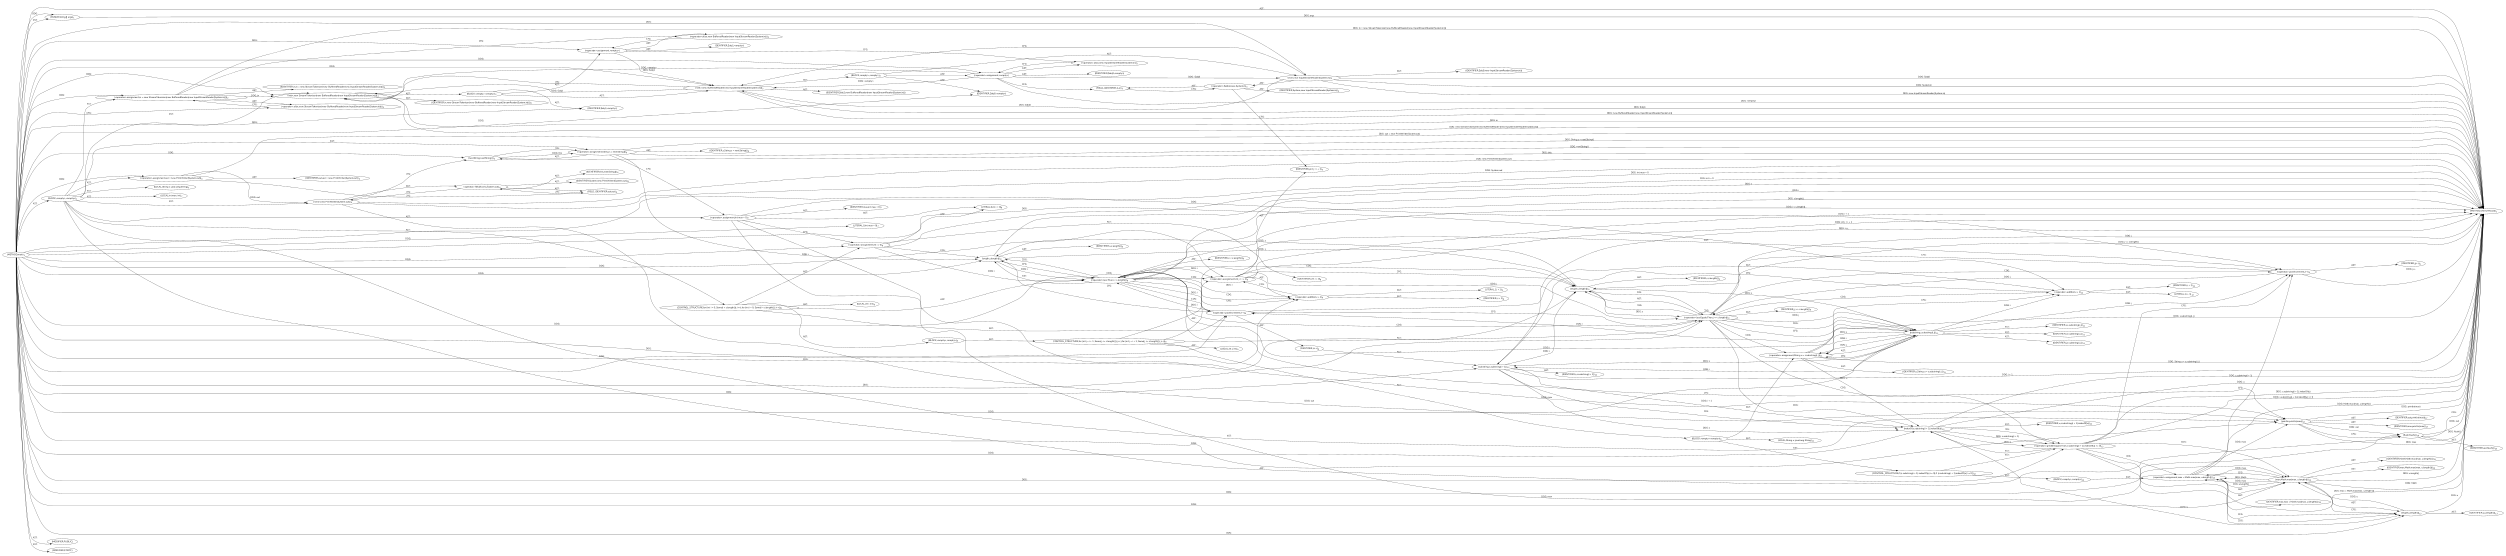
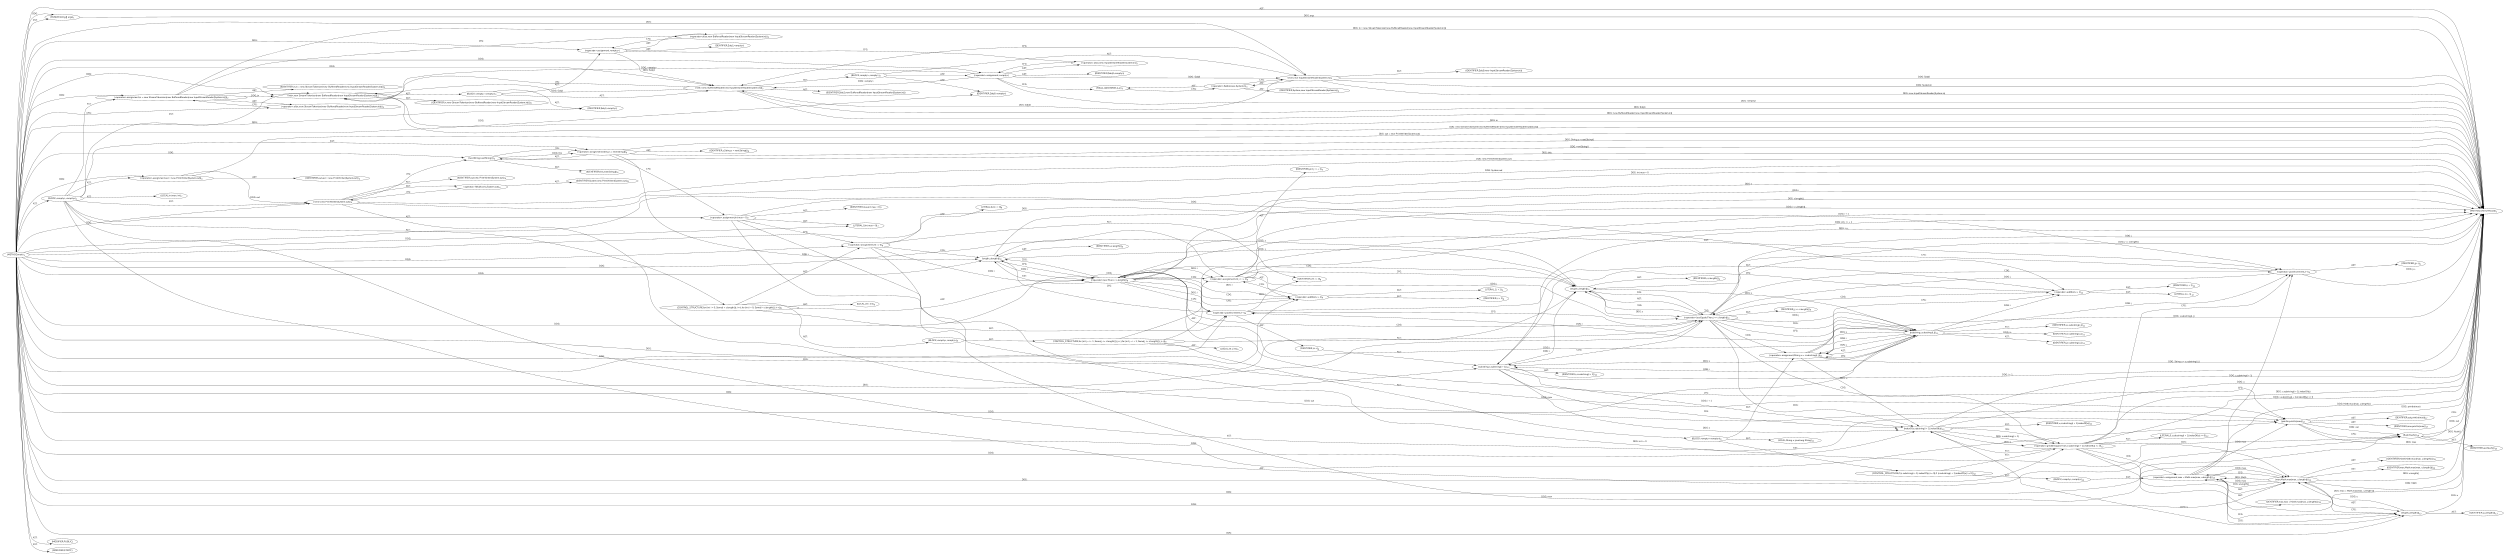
(1269, 127) -> (1262, 81)
none -> (482, 178)
(1685, 181) -> (1609, 443)
(539, 186) -> (537, 167)
(171, 187) -> none
(602, 192) -> none
none -> (158, 216)
(865, 218) -> (800, 222)
(1229, 258) -> none
(1165, 300) -> (1269, 293)
(2007, 332) -> (2007, 332)
none -> (1609, 350)
(1924, 372) -> none
none -> (2184, 436)
